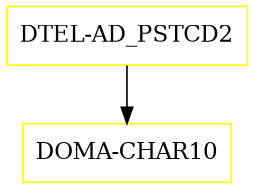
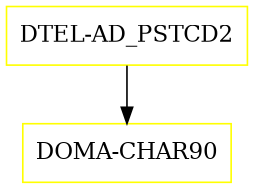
(127, 153) -> (127, 153)
